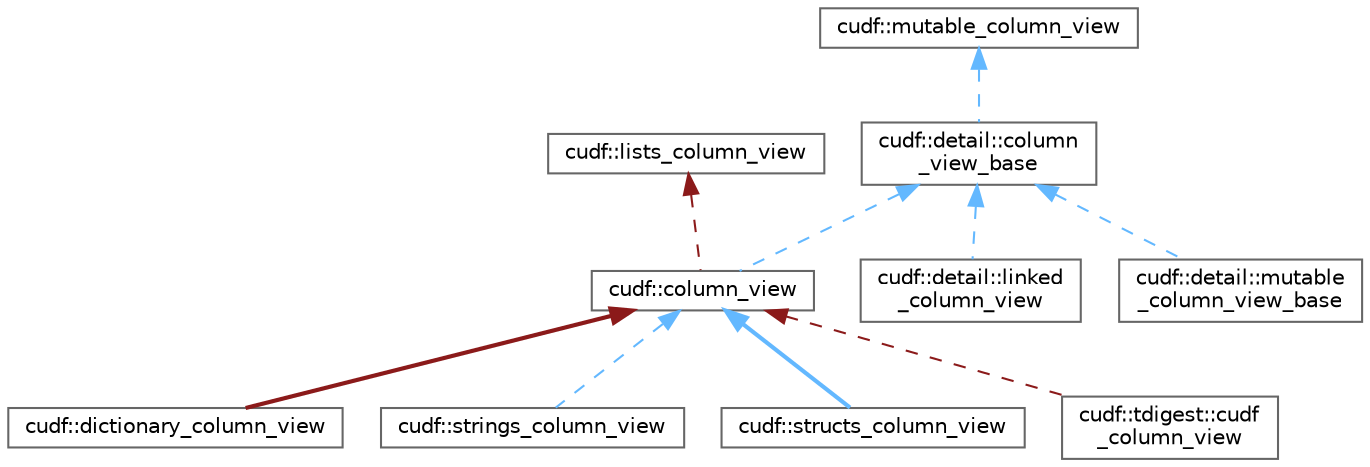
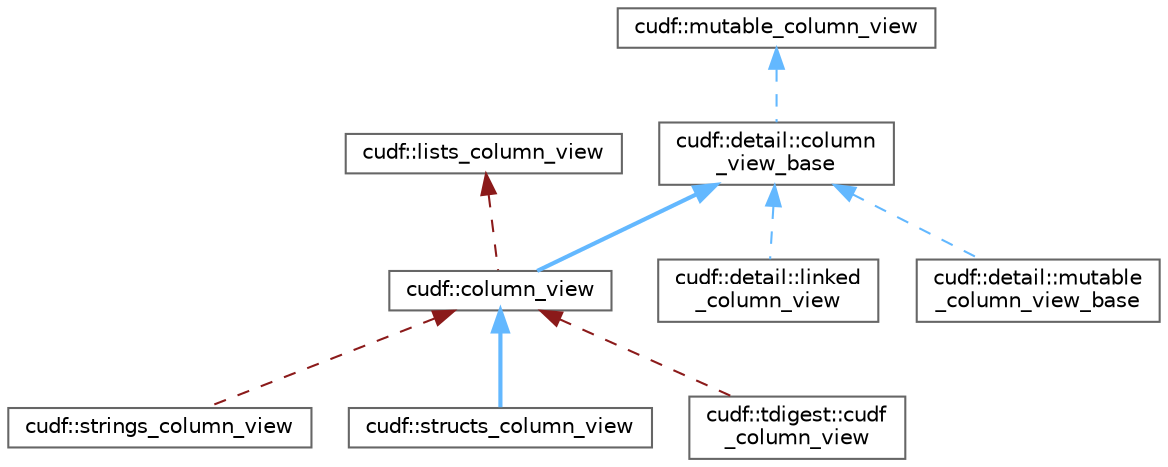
(819, 233) -> (617, 233)
(609, 366) -> (320, 363)
(175, 428) -> none
